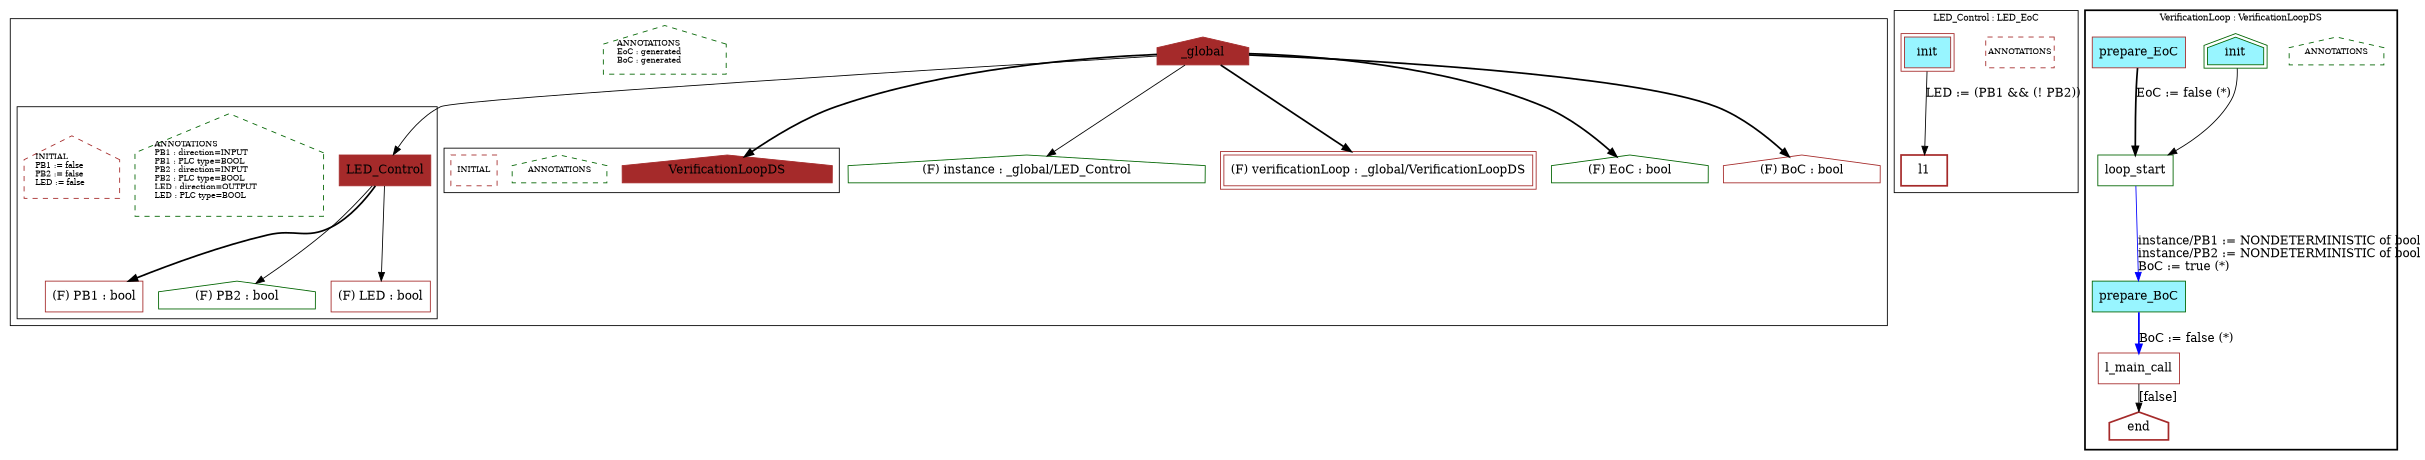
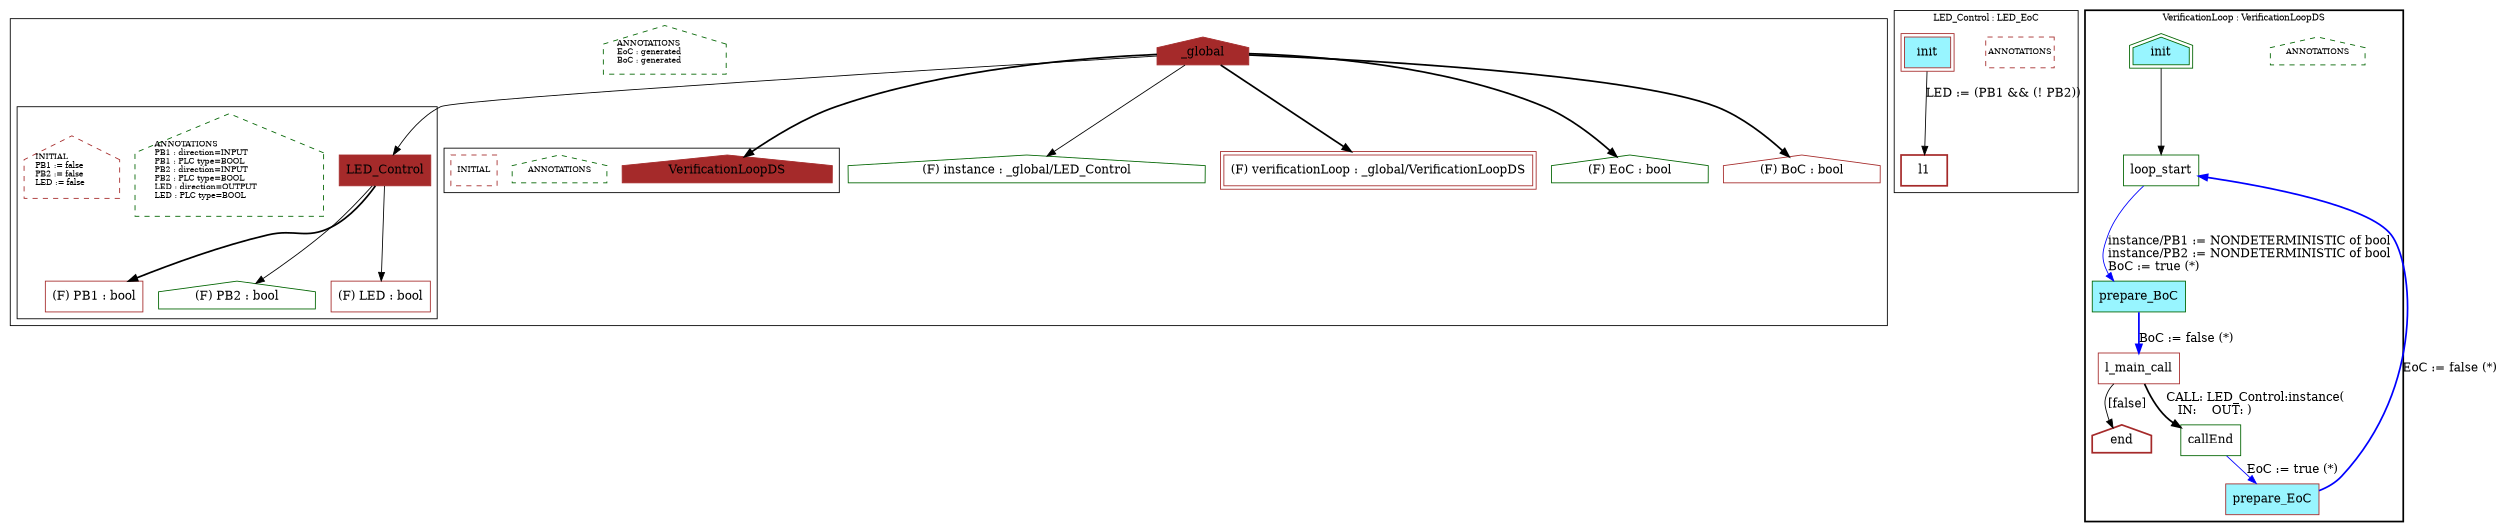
(2136, 107) -> (2396, 244)
none -> (2211, 440)
